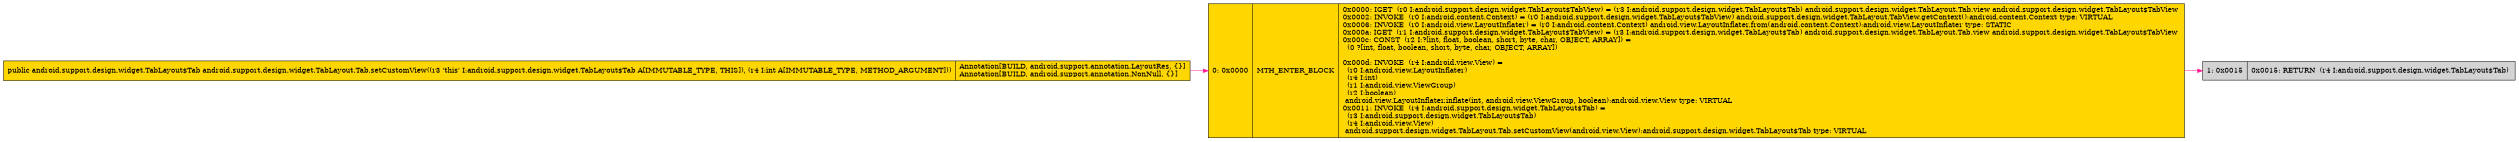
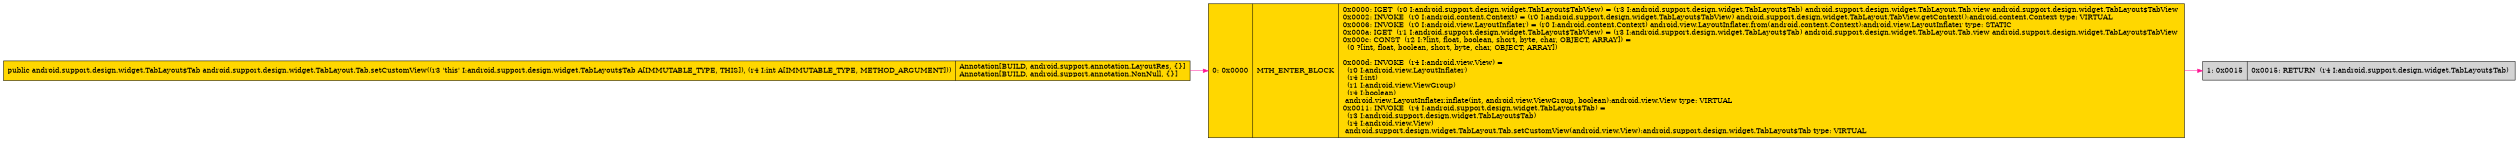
(1370, 93) -> (1370, 93)
